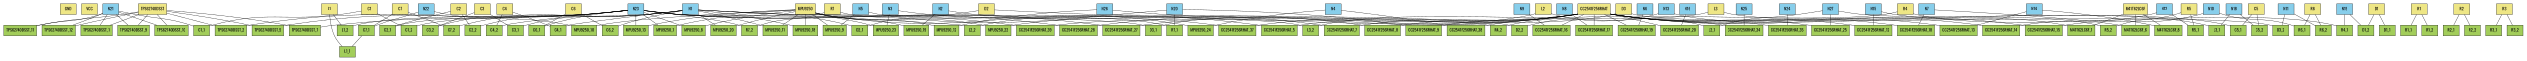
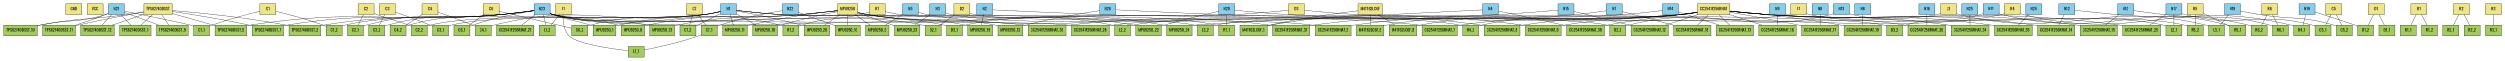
(1830, 9) -> (2174, 9)
(1359, 21) -> none
(2515, 30) -> none
